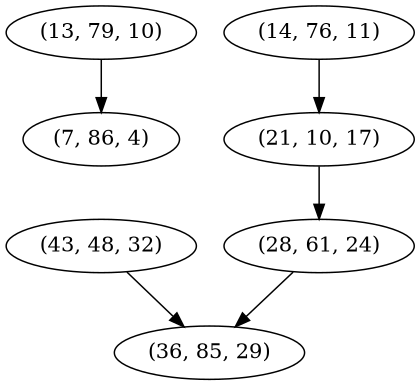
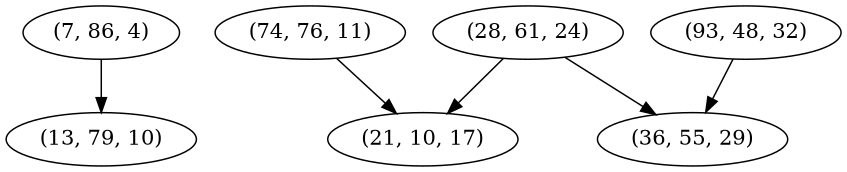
(319, 33) -> (310, 33)
(101, 79) -> (101, 79)
(319, 185) -> (481, 81)
(101, 246) -> (746, 33)
(209, 353) -> (693, 139)
